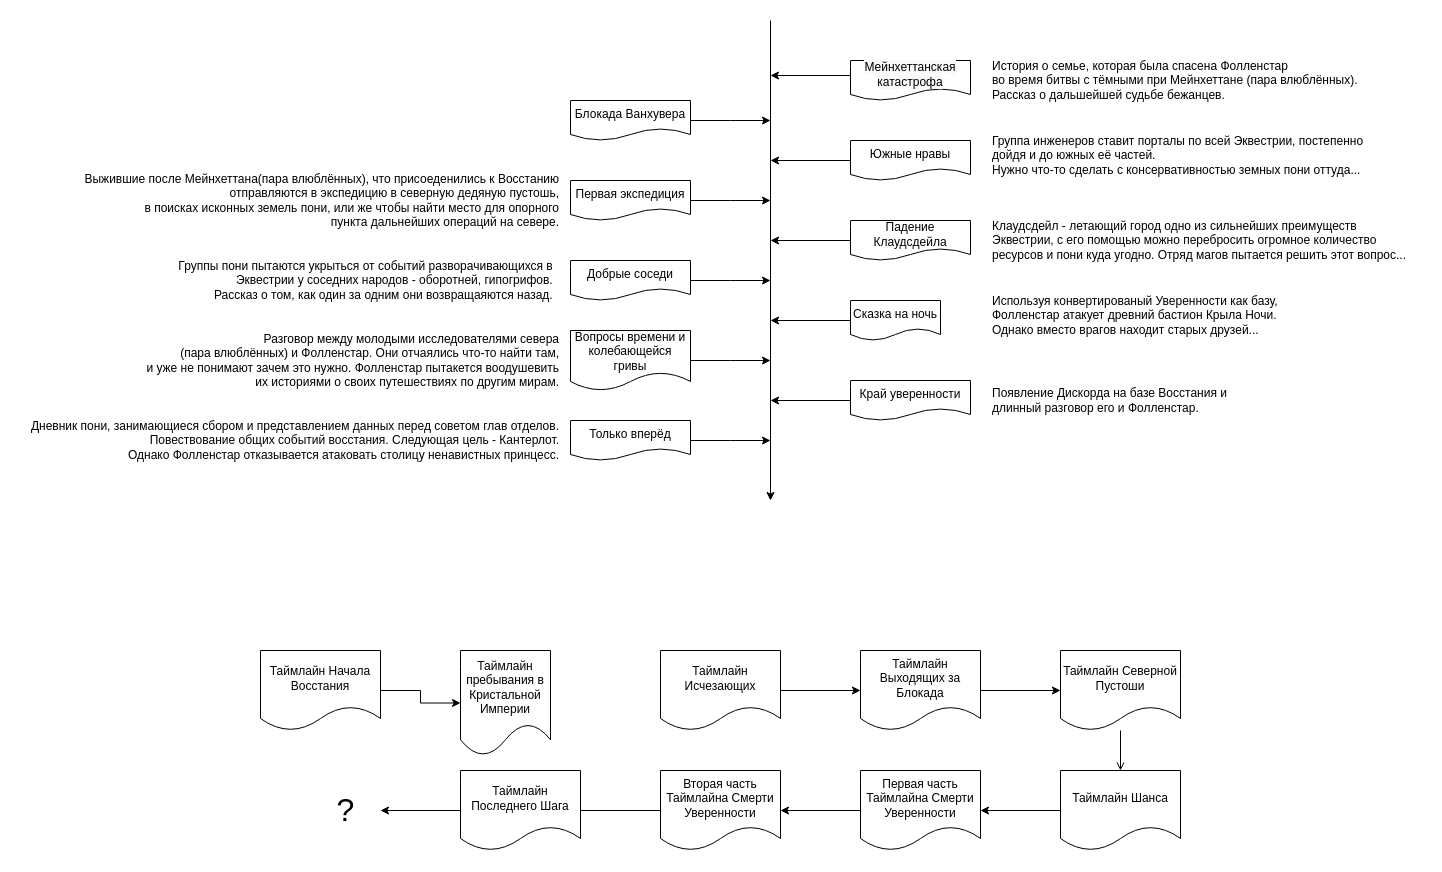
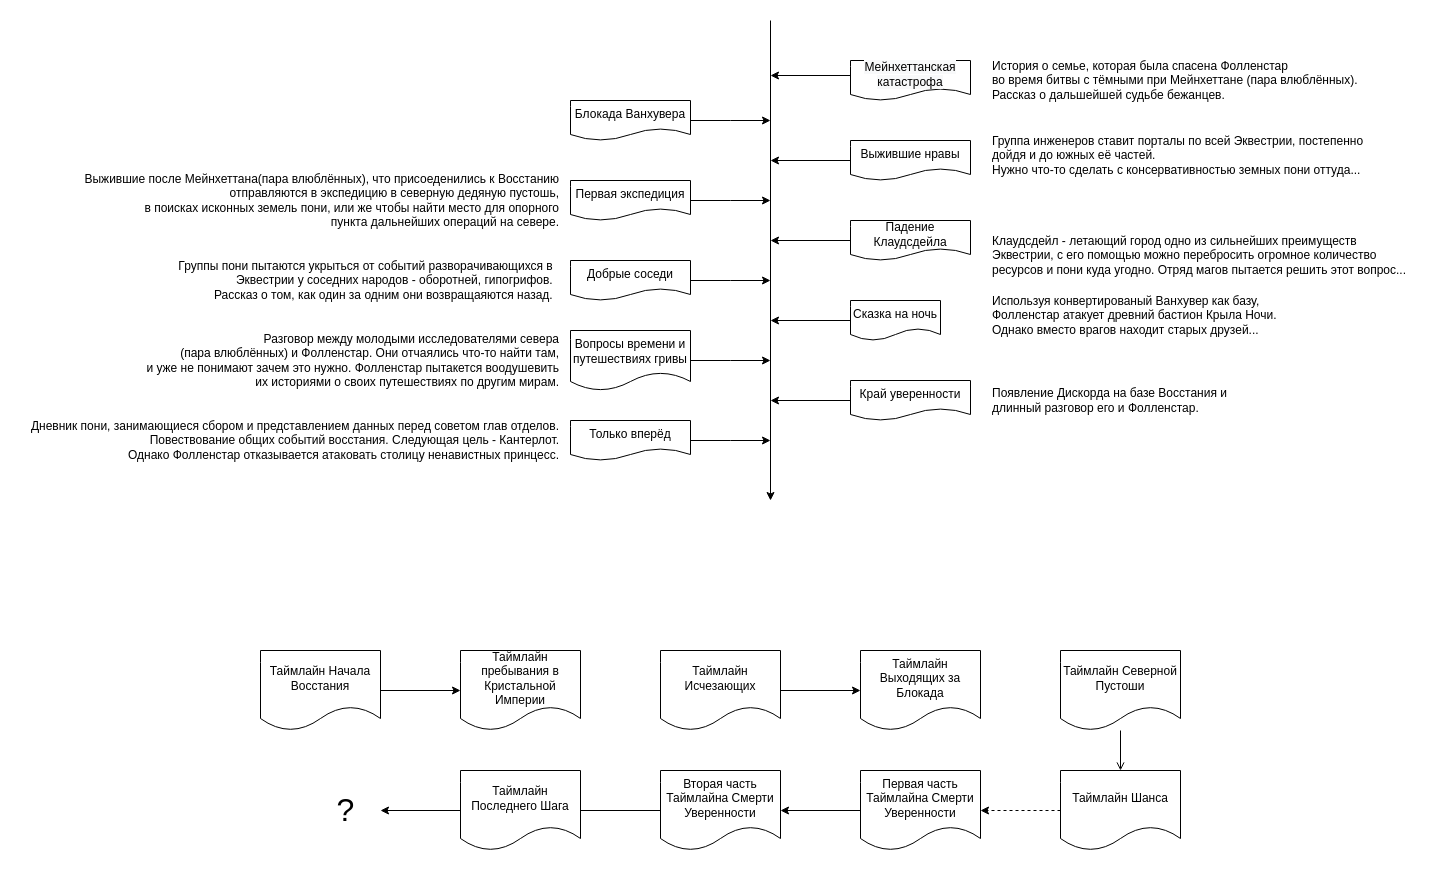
(911, 155) -> (911, 155)
(1206, 241) -> (1206, 256)
(1143, 316) -> (1138, 316)
(631, 352) -> (631, 352)
(1017, 691) -> none
(506, 703) -> (521, 691)
(1023, 811) -> (1023, 811)
